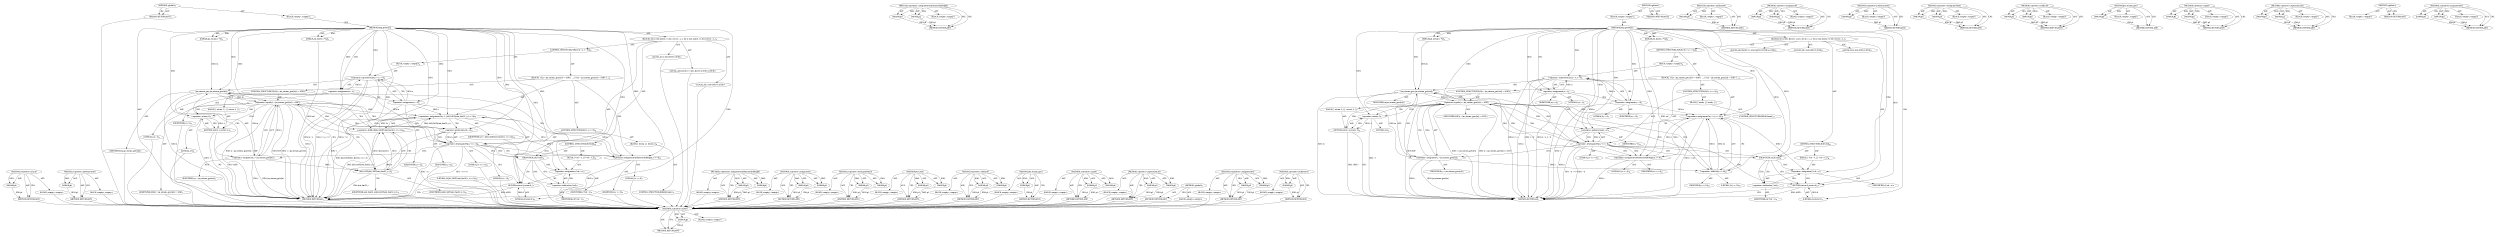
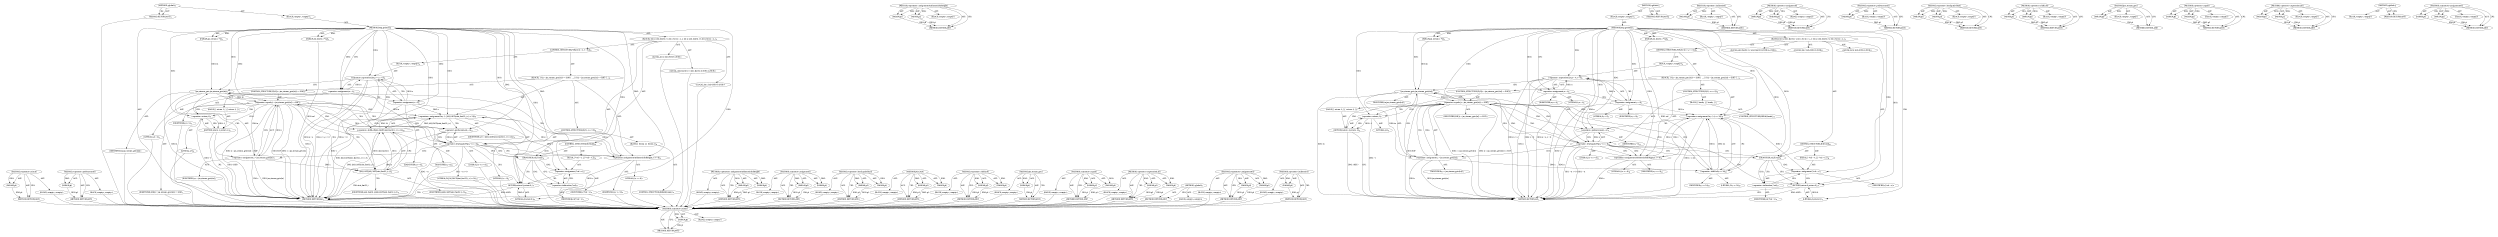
none -> (431, 146)
(477, 178) -> (477, 178)
